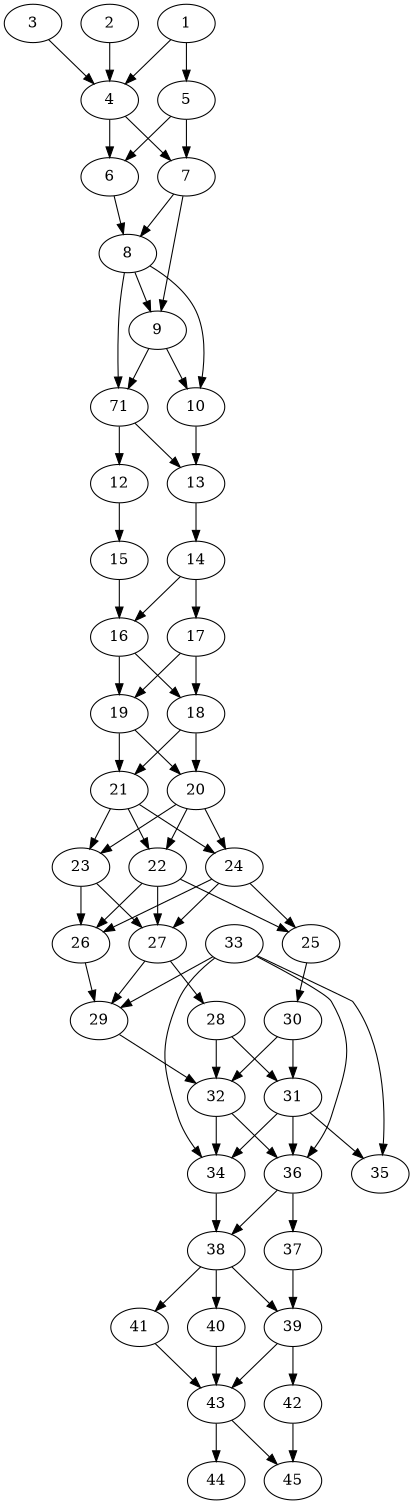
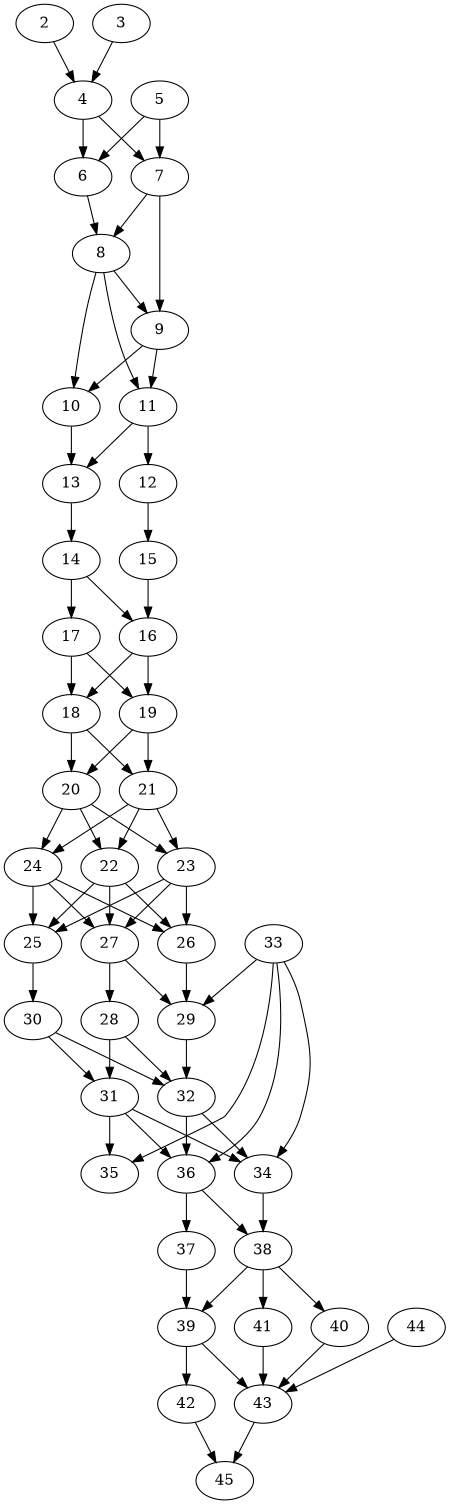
(186, 23) -> none
(119, 407) -> (148, 407)
none -> (117, 902)
(216, 1437) -> (345, 1363)
